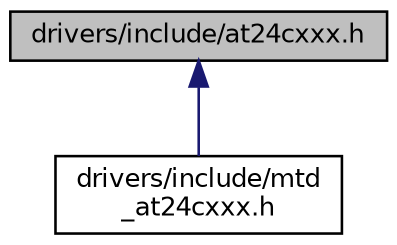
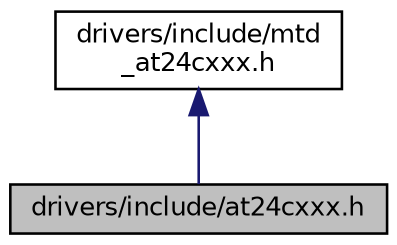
(199, 122) -> (199, 150)
